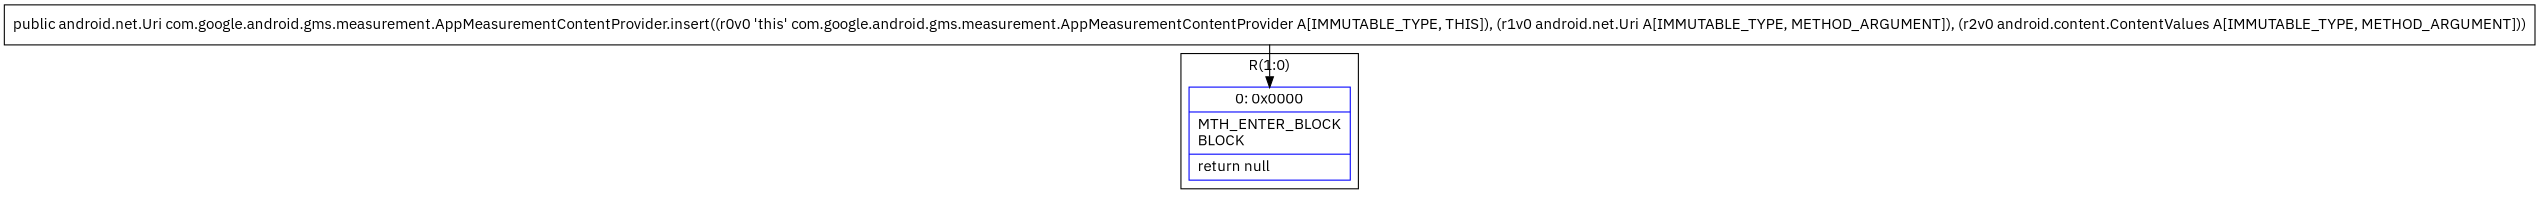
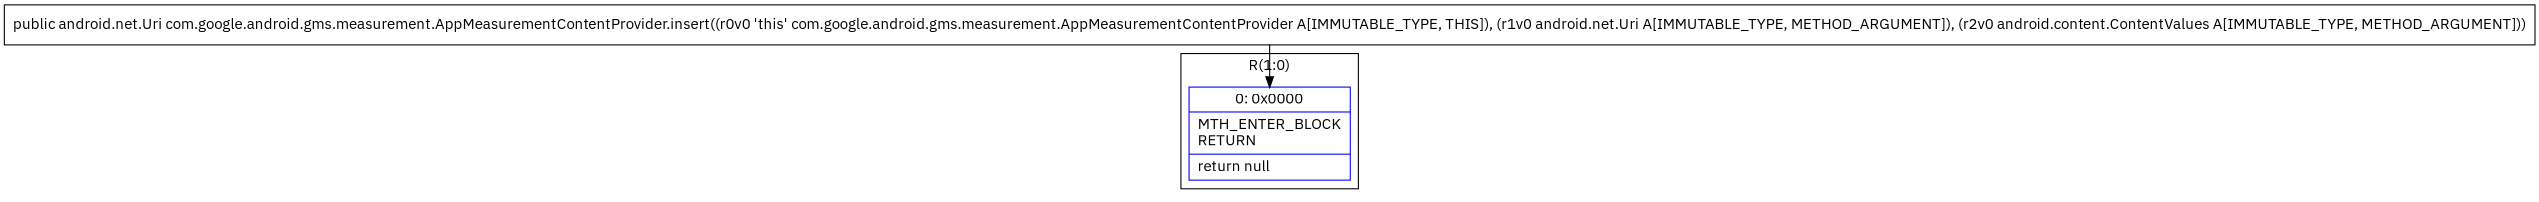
(1222, 141) -> (1227, 141)
